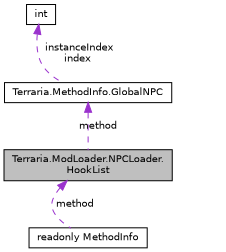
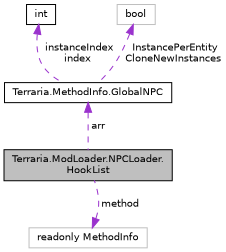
none -> (136, 15)
(97, 126) -> (97, 126)
(53, 211) -> (99, 199)
(88, 238) -> (88, 238)
